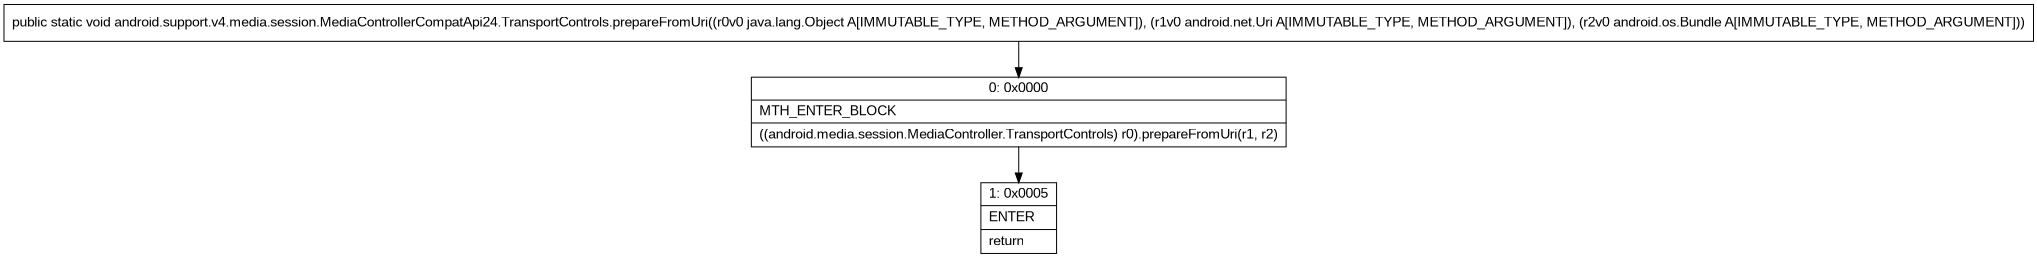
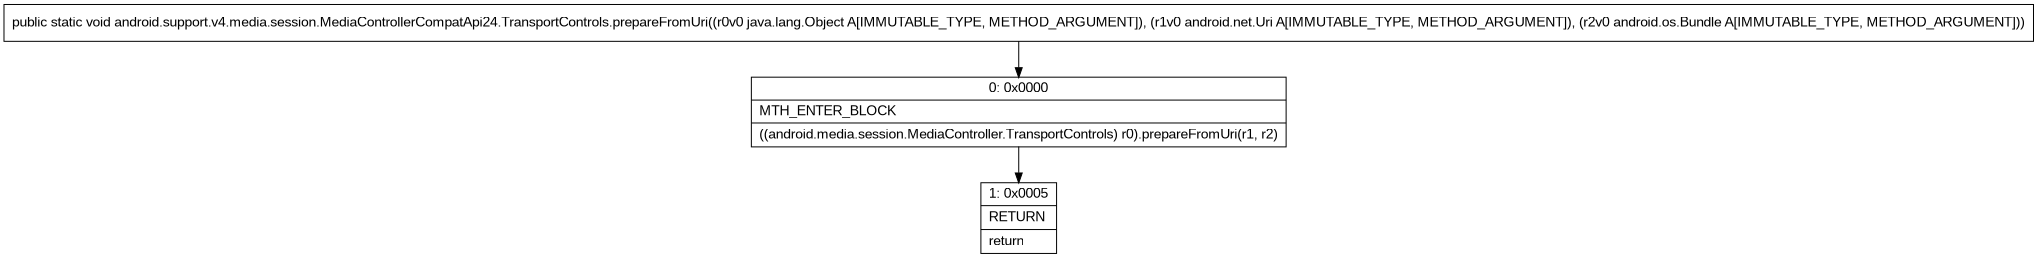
(1012, 217) -> (1017, 217)
